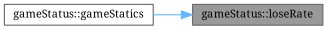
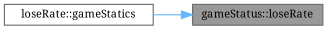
(79, 15) -> (79, 15)
